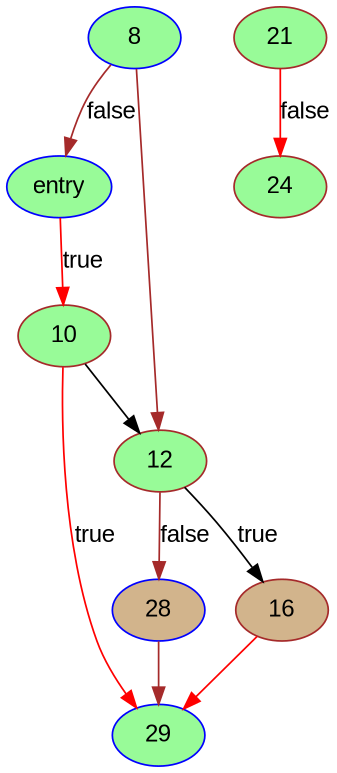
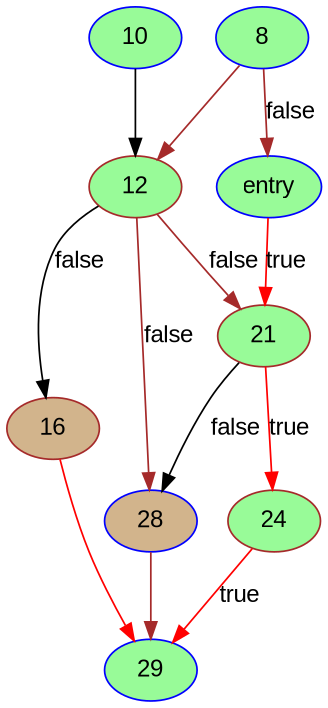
(305, 112) -> (290, 428)
(61, 253) -> (267, 253)
none -> (192, 255)
(64, 336) -> (135, 38)
none -> (199, 416)
(72, 536) -> (218, 589)
(258, 536) -> (80, 261)
